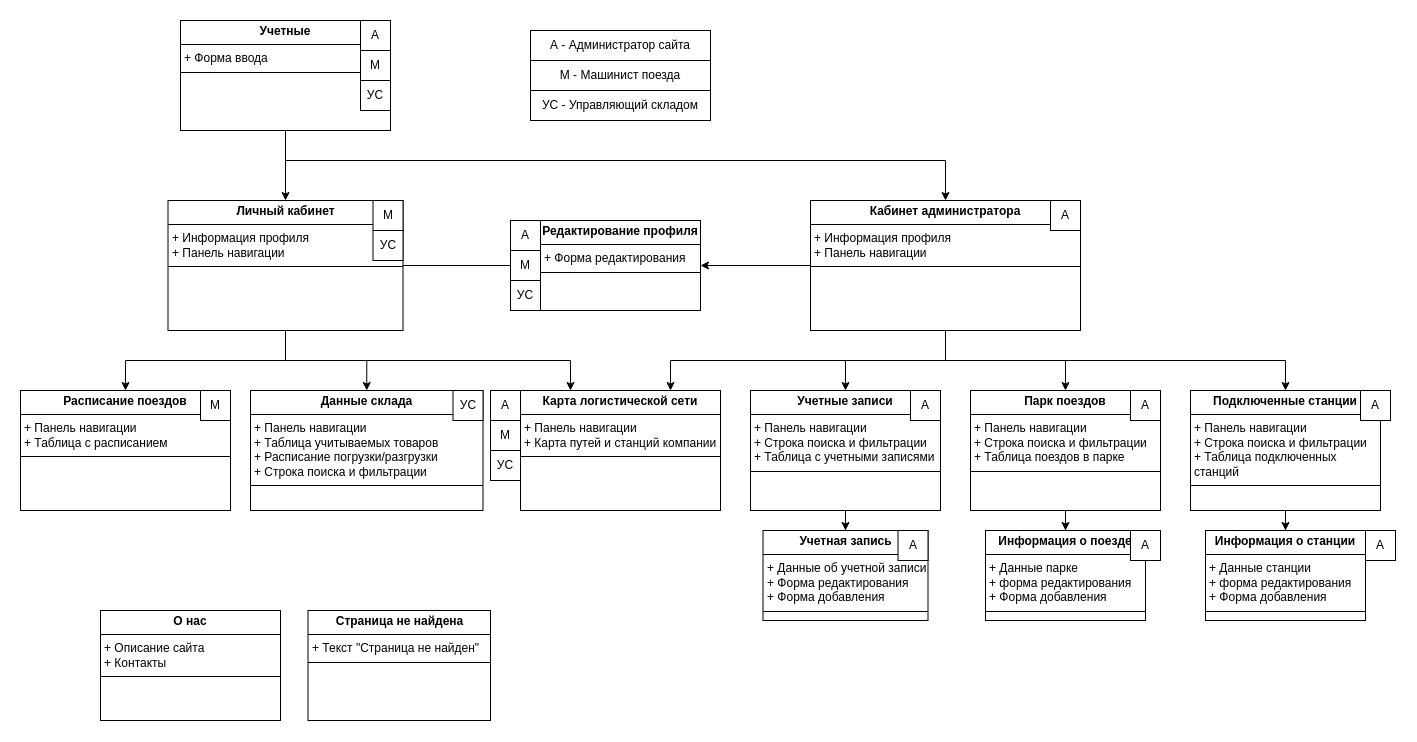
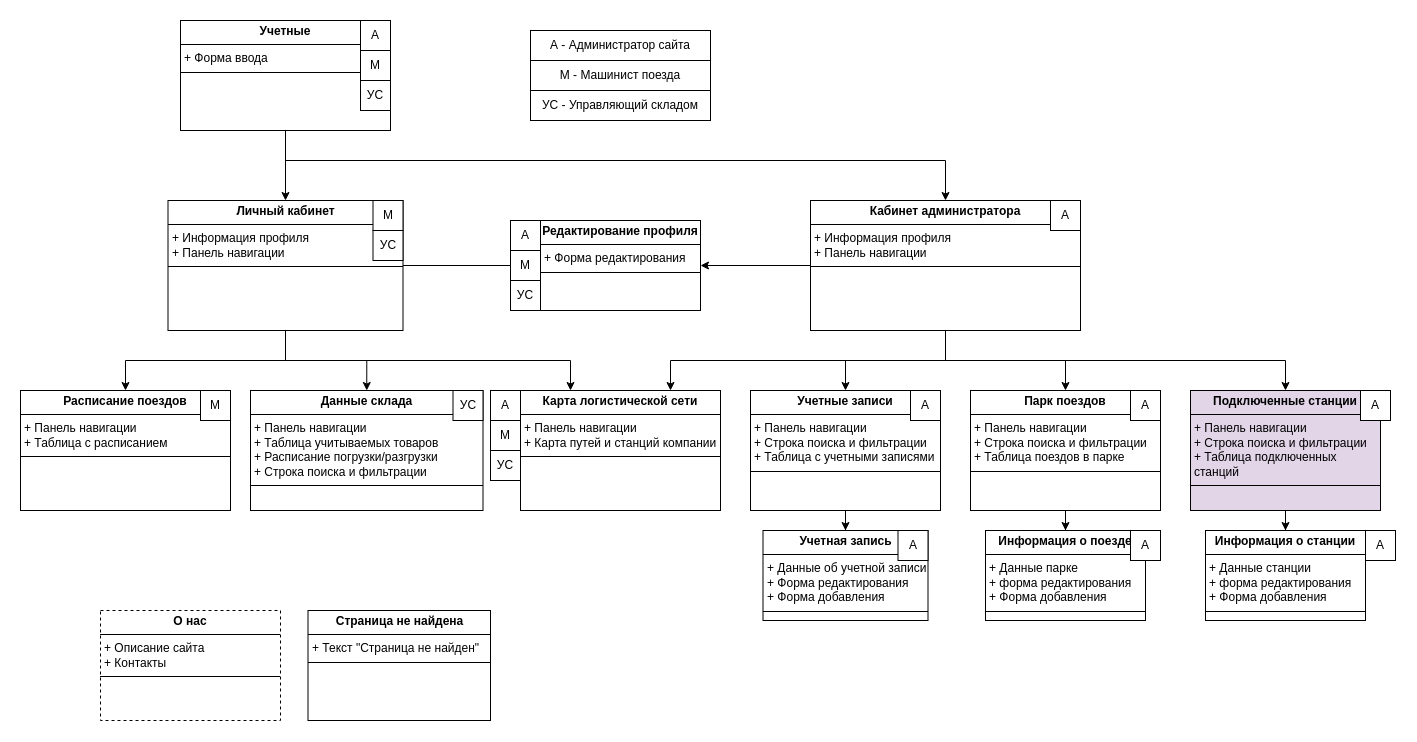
(1286, 451) -> (1286, 451)
(191, 666) -> (191, 666)
